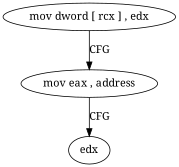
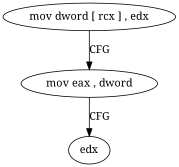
(89, 84) -> (89, 84)
